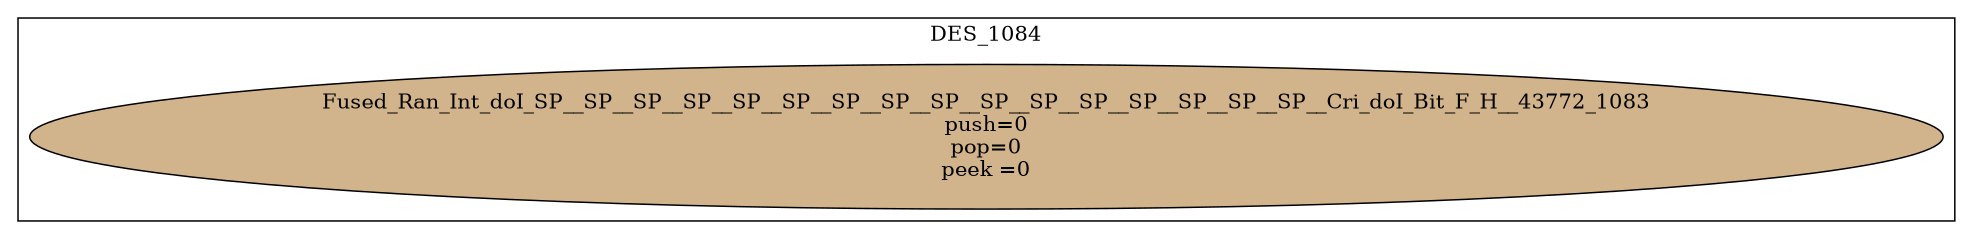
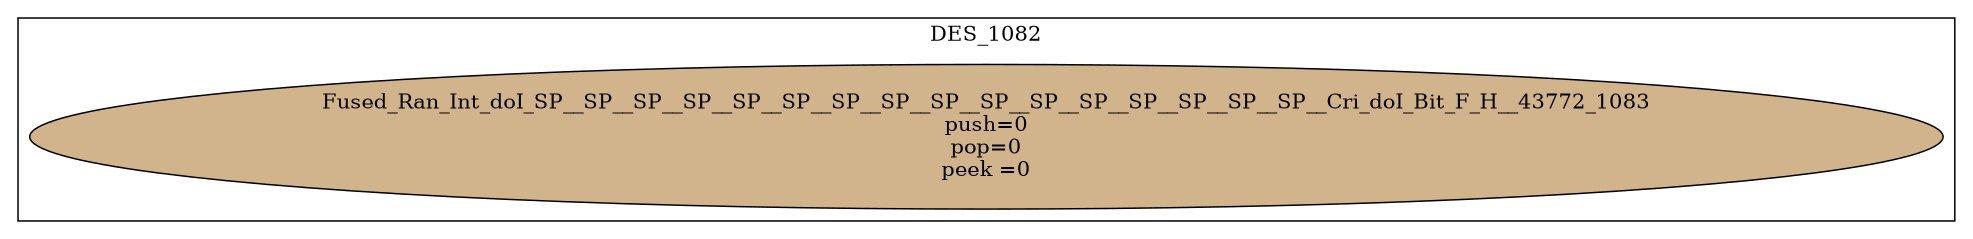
(986, 35) -> (986, 35)
